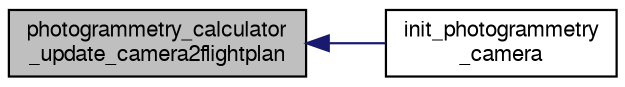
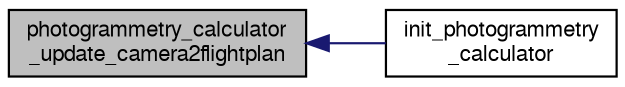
(501, 43) -> (501, 43)
